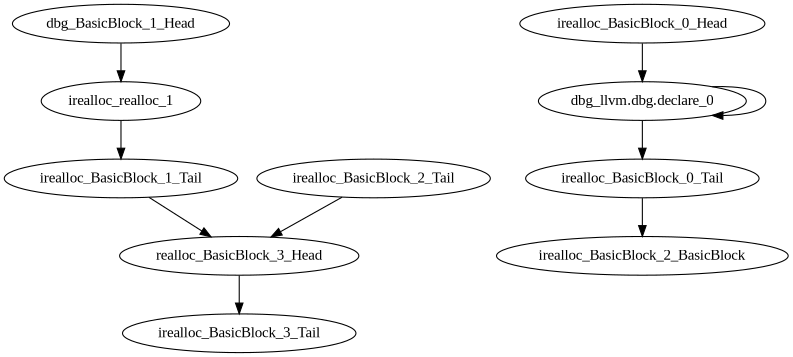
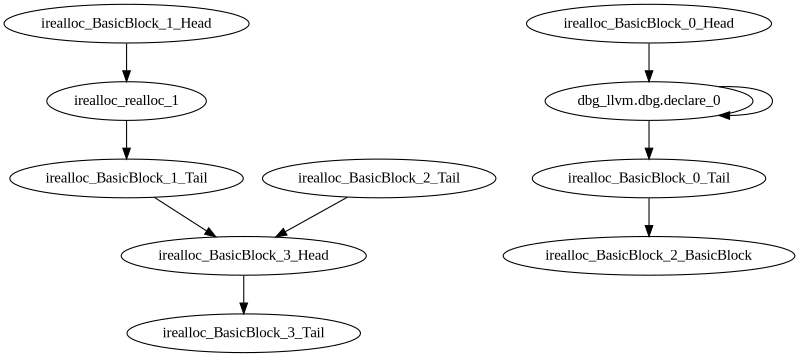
(121, 24) -> (127, 24)
(239, 256) -> (244, 256)
